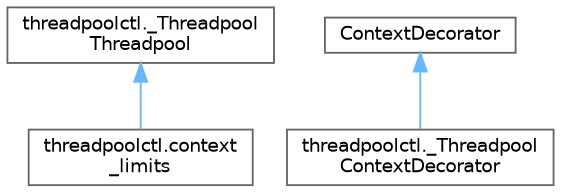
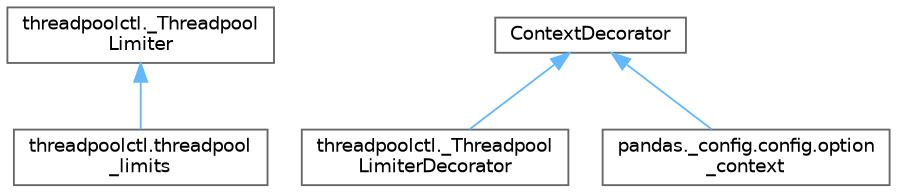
(141, 35) -> (141, 35)
(141, 157) -> (141, 157)
(420, 157) -> (435, 157)
none -> (746, 157)
